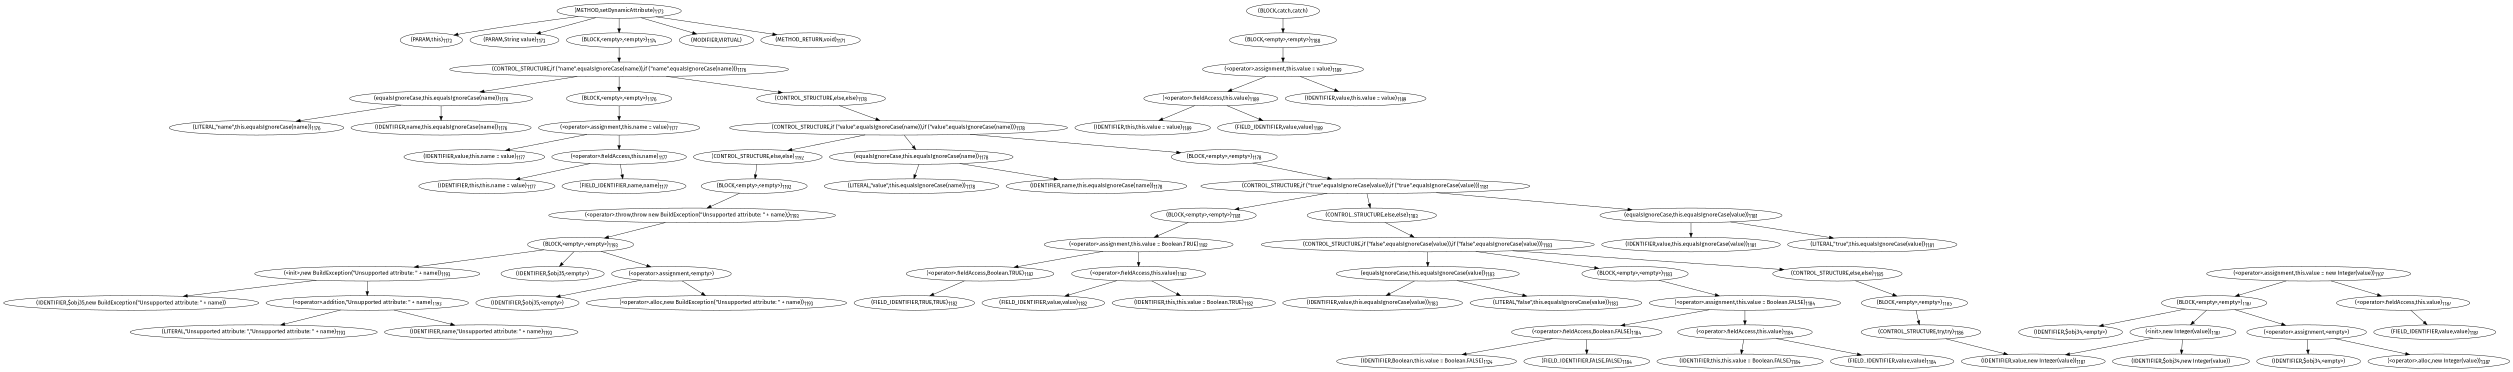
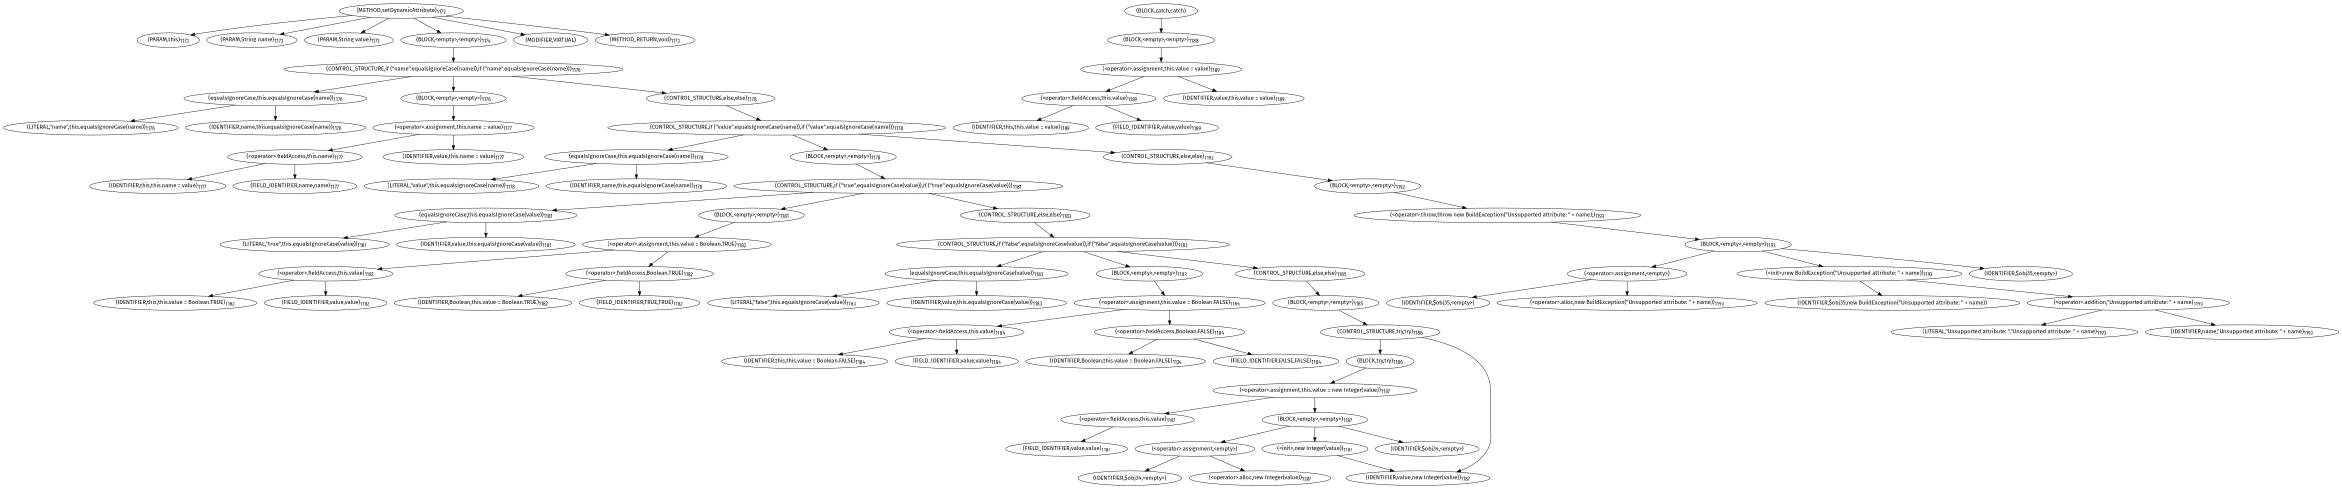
none -> (252, 40)
(841, 40) -> (676, 40)
none -> (483, 303)
none -> (1380, 361)
(2181, 361) -> none
